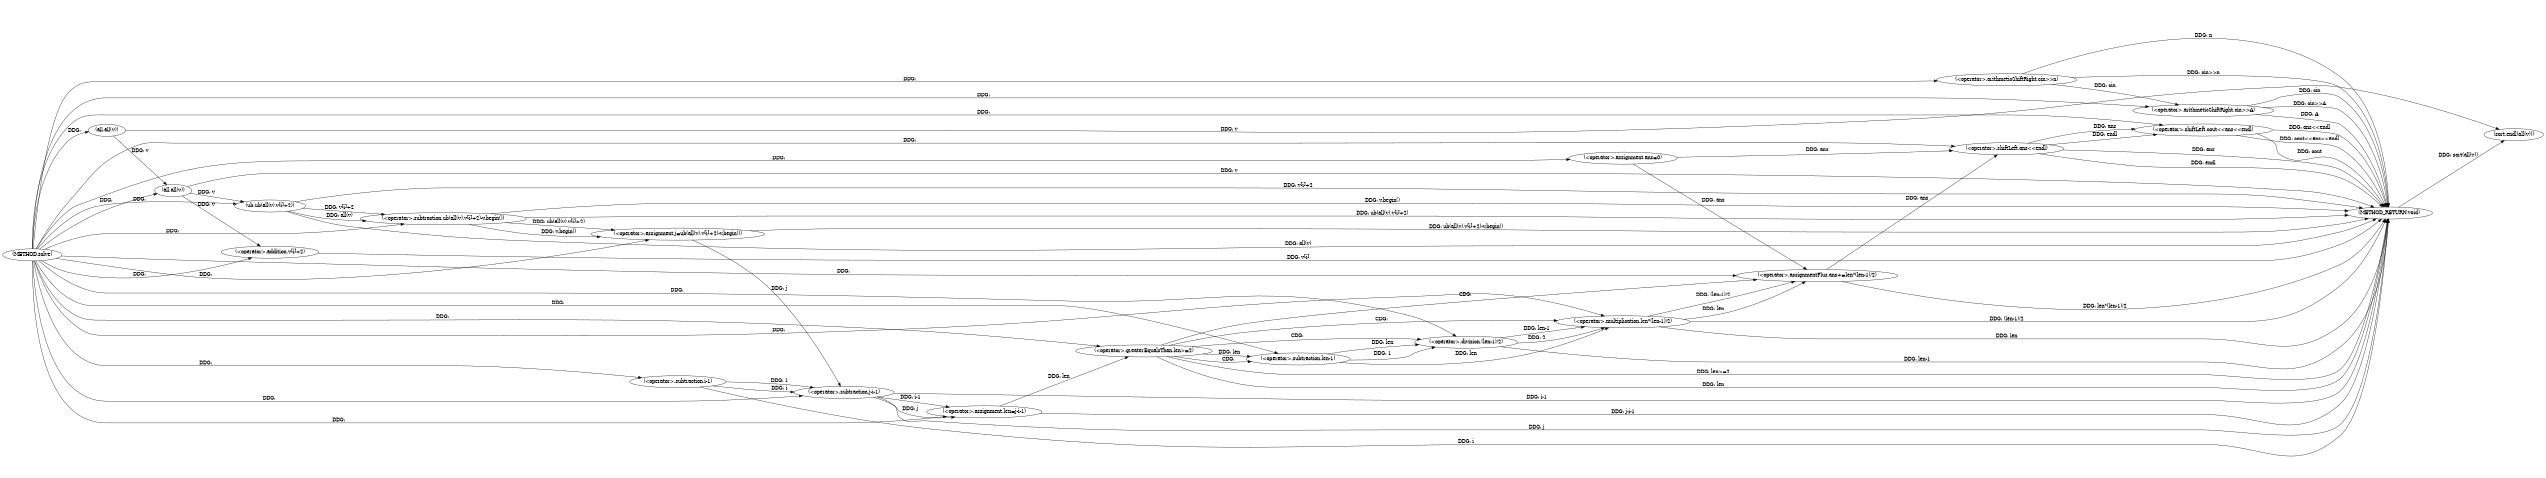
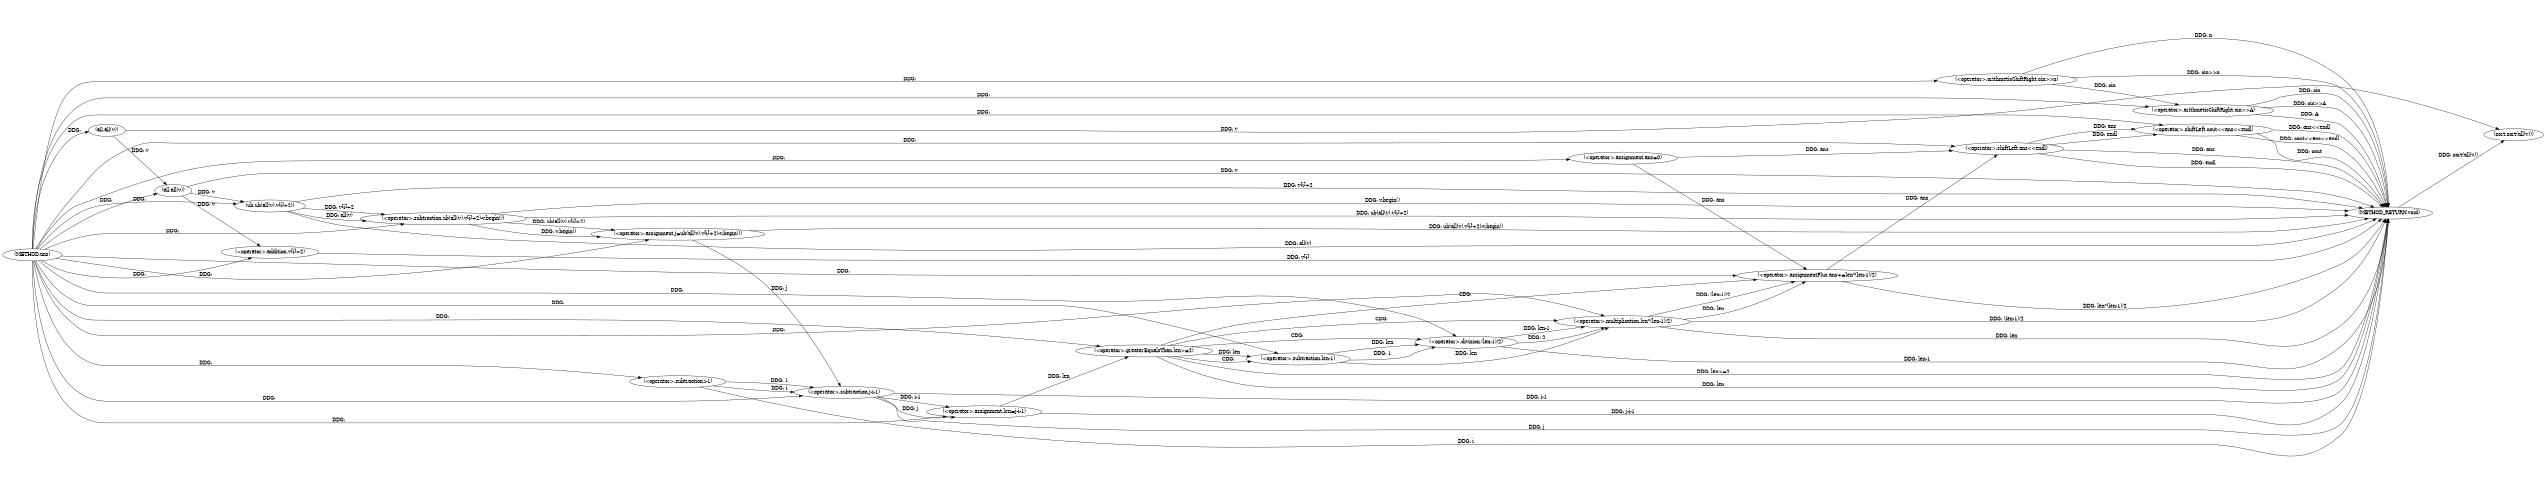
(2514, 135) -> (2514, 135)
(32, 255) -> (32, 255)
